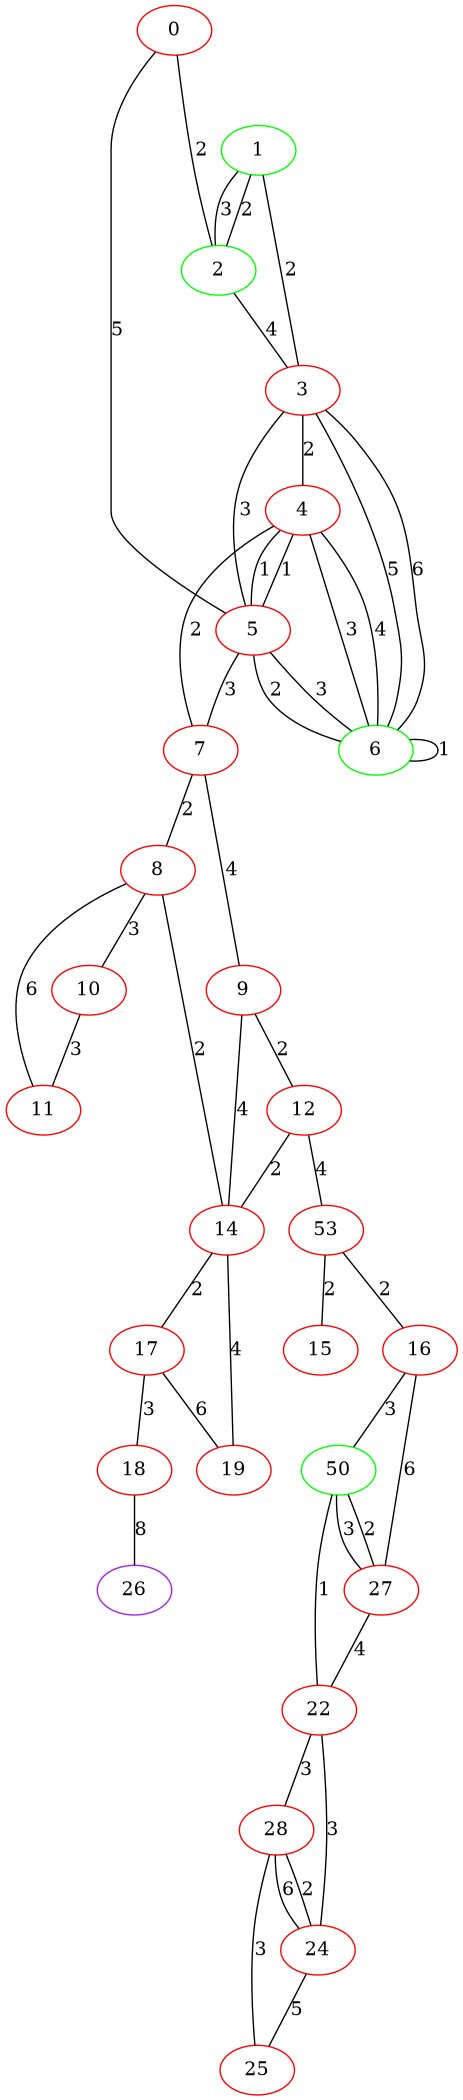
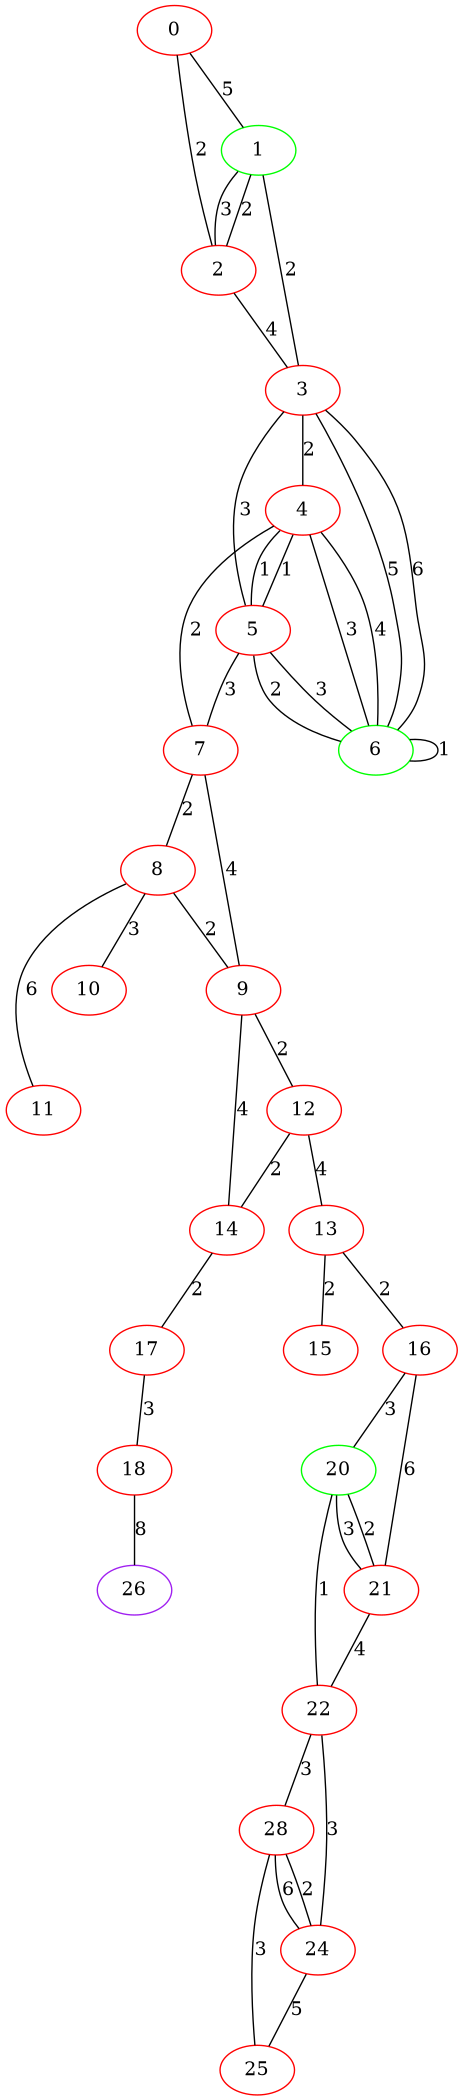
(219, 270) -> (219, 270)
(111, 354) -> (217, 90)
(66, 1050) -> none
(192, 1050) -> (201, 930)
(326, 1230) -> (326, 1230)
(234, 1470) -> none
(339, 1470) -> (339, 1470)
(381, 1590) -> (381, 1590)
